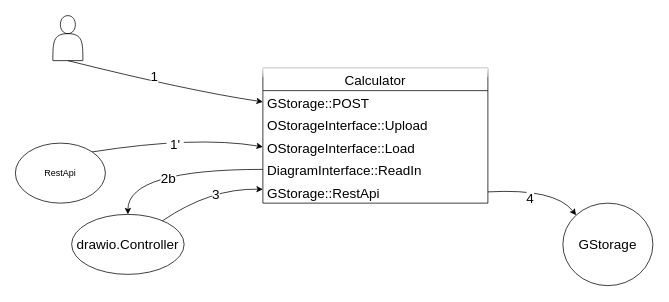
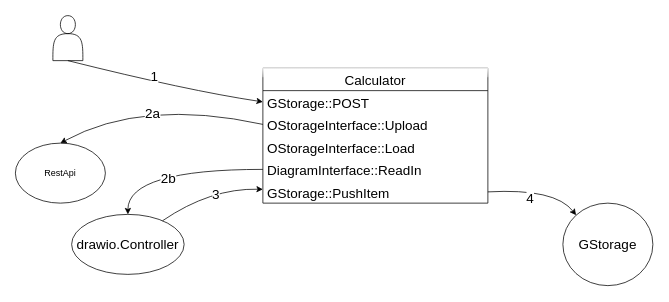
none -> (161, 115)
(144, 145) -> none
(326, 193) -> (332, 193)
